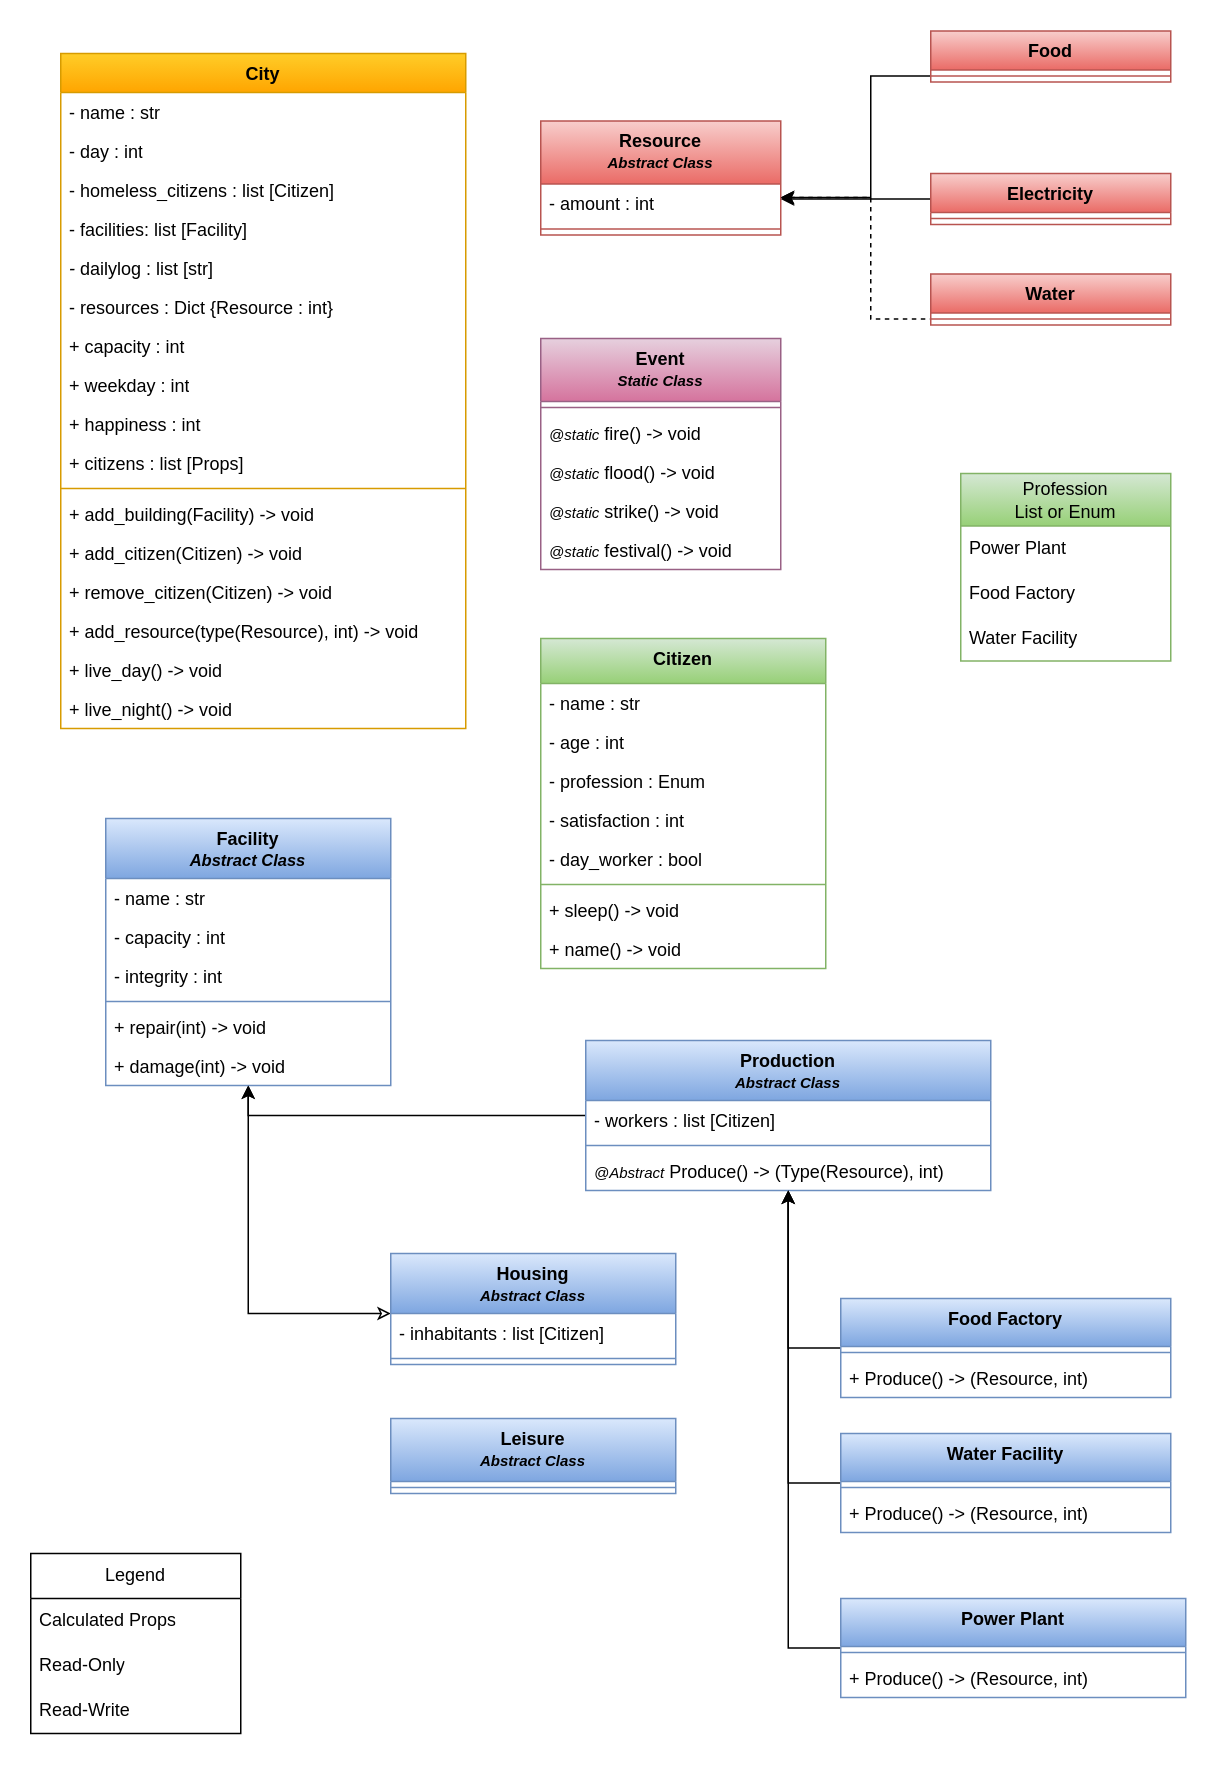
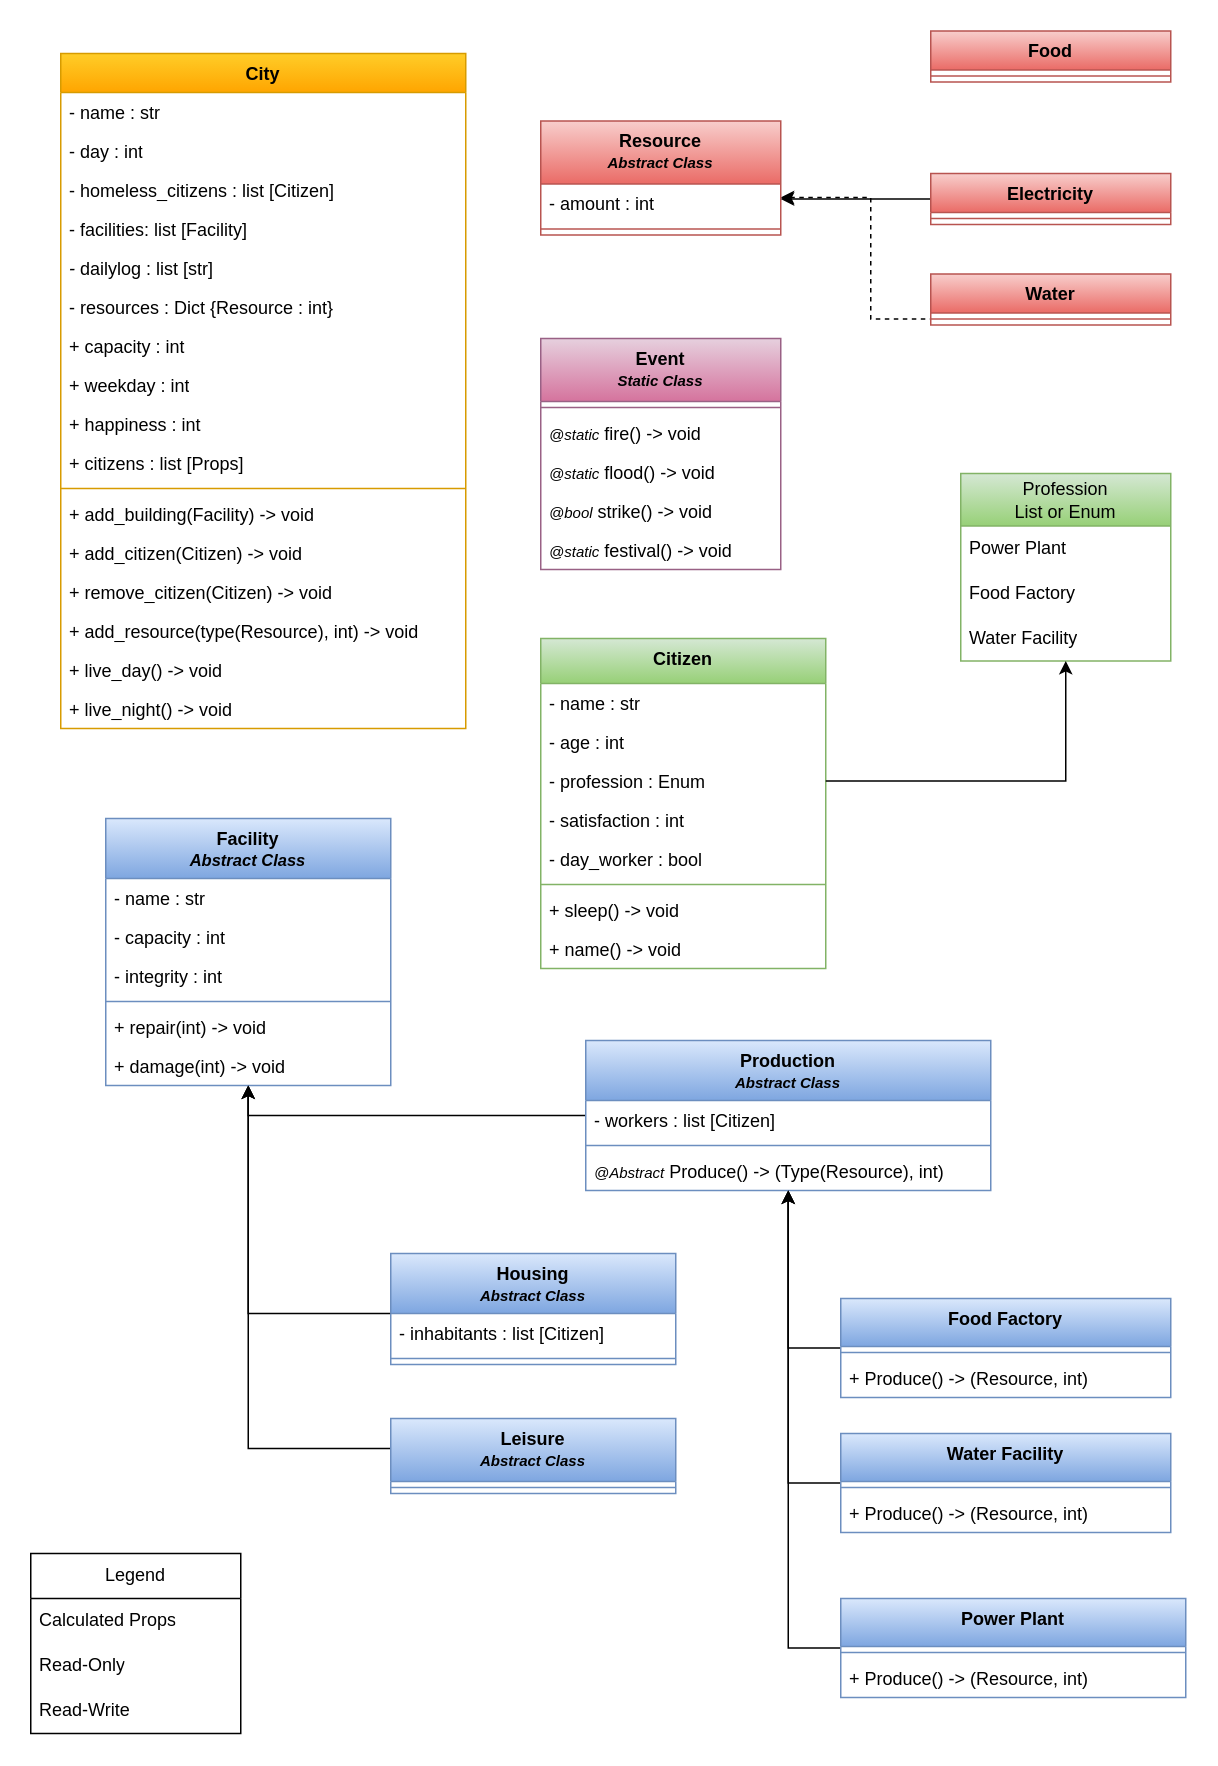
(871, 107) -> none
(659, 513) -> (649, 513)
none -> (1001, 781)
(379, 1313) -> (382, 1313)
none -> (253, 1448)
